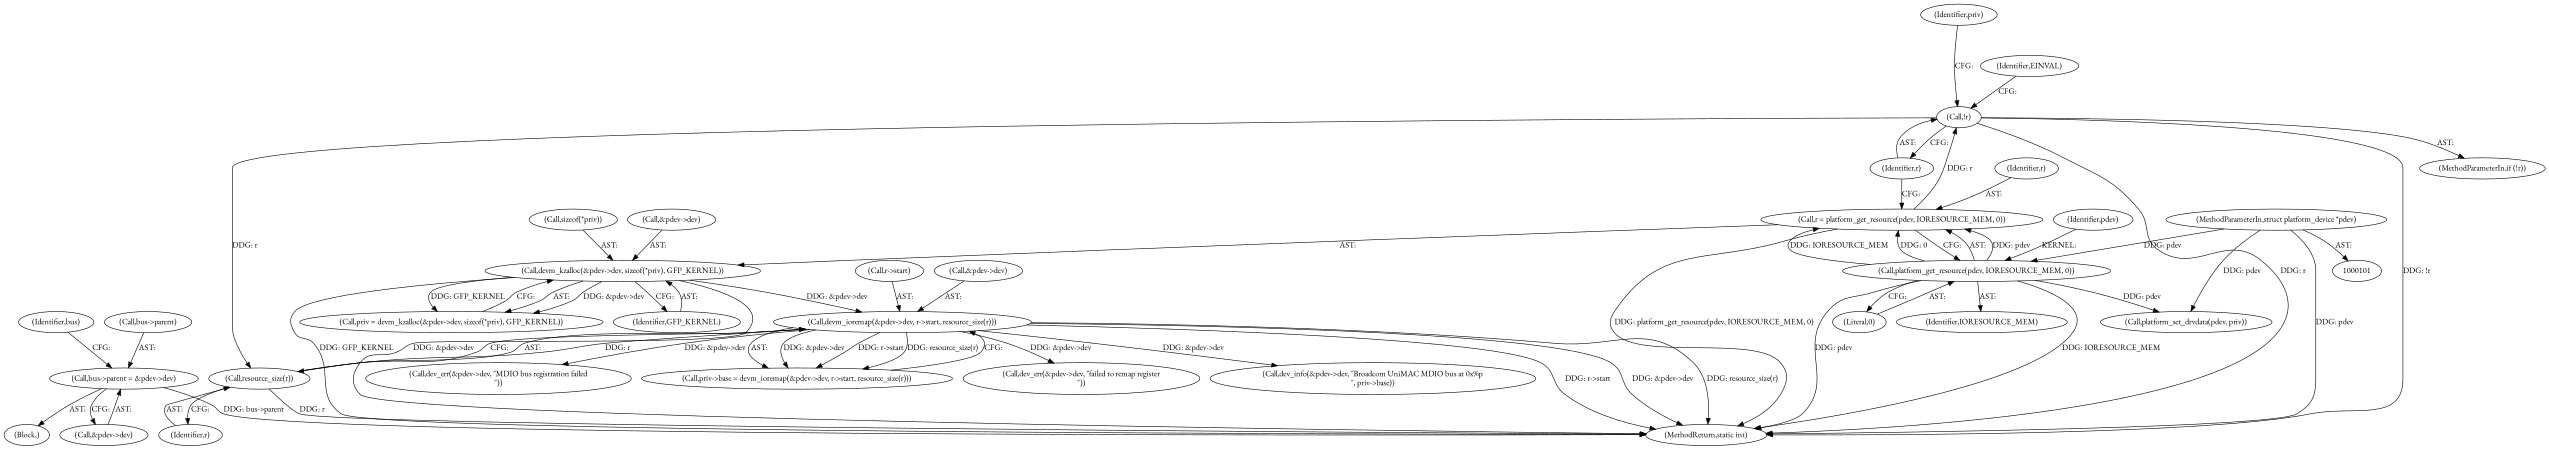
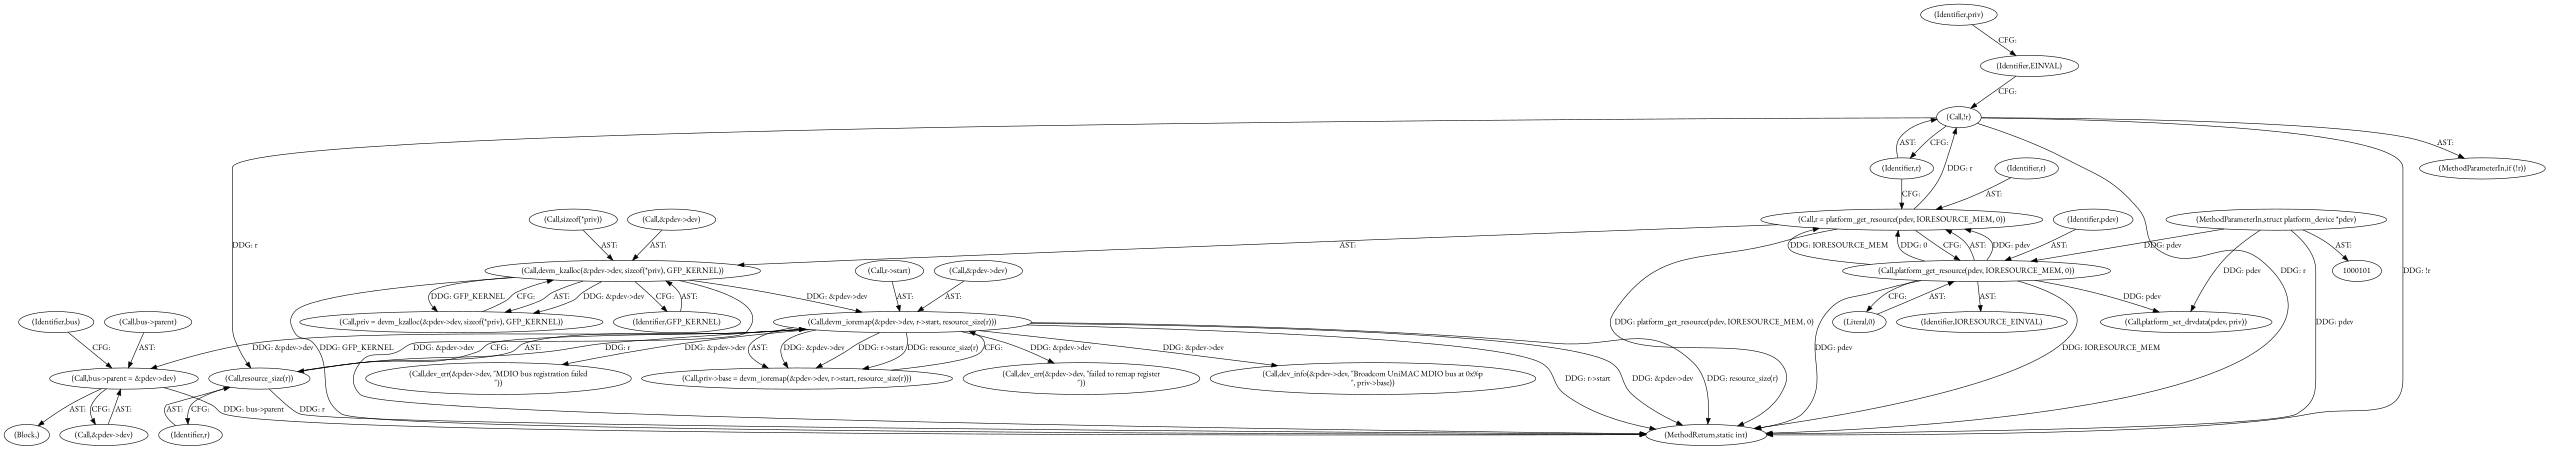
(1955, 63) -> (1992, 38)
(2060, 245) -> (2060, 245)
(1982, 322) -> (1982, 322)
none -> (481, 334)
